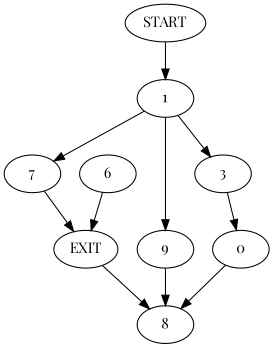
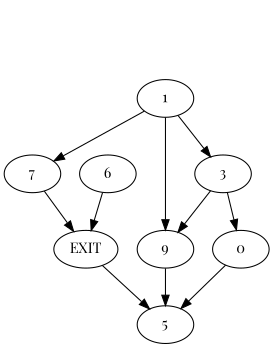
(165, 23) -> none
none -> (198, 207)
(165, 325) -> (165, 325)
